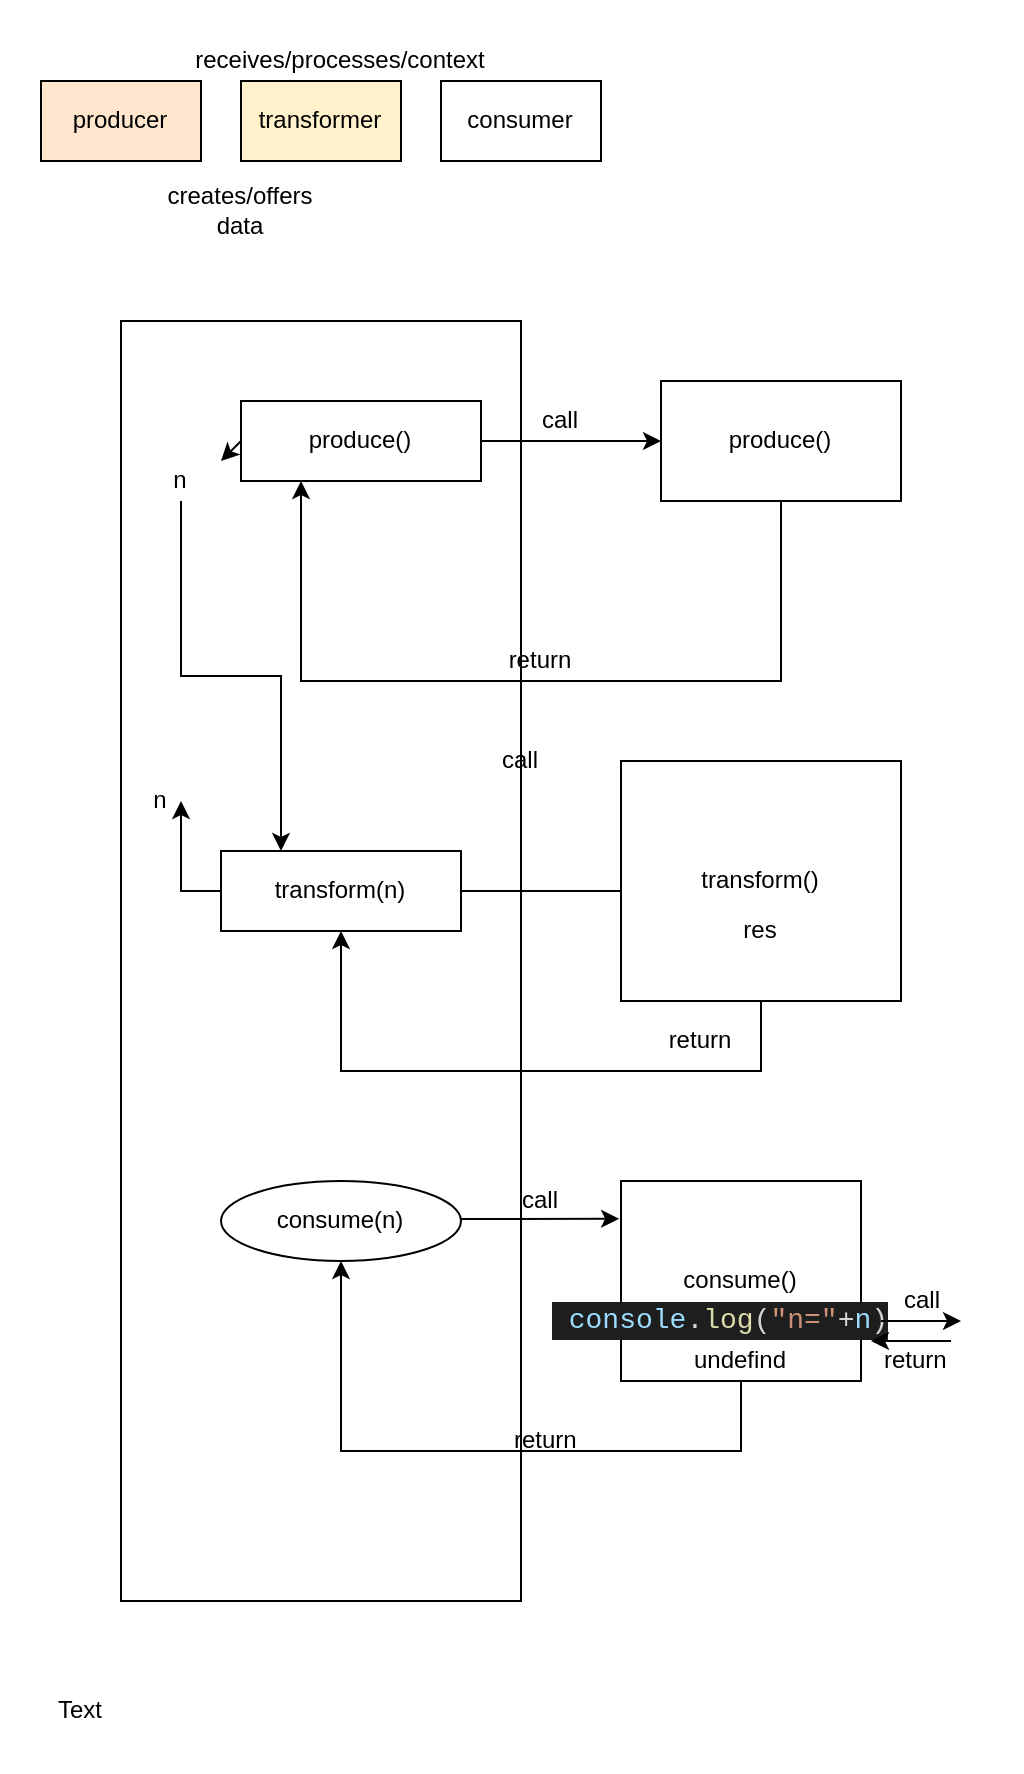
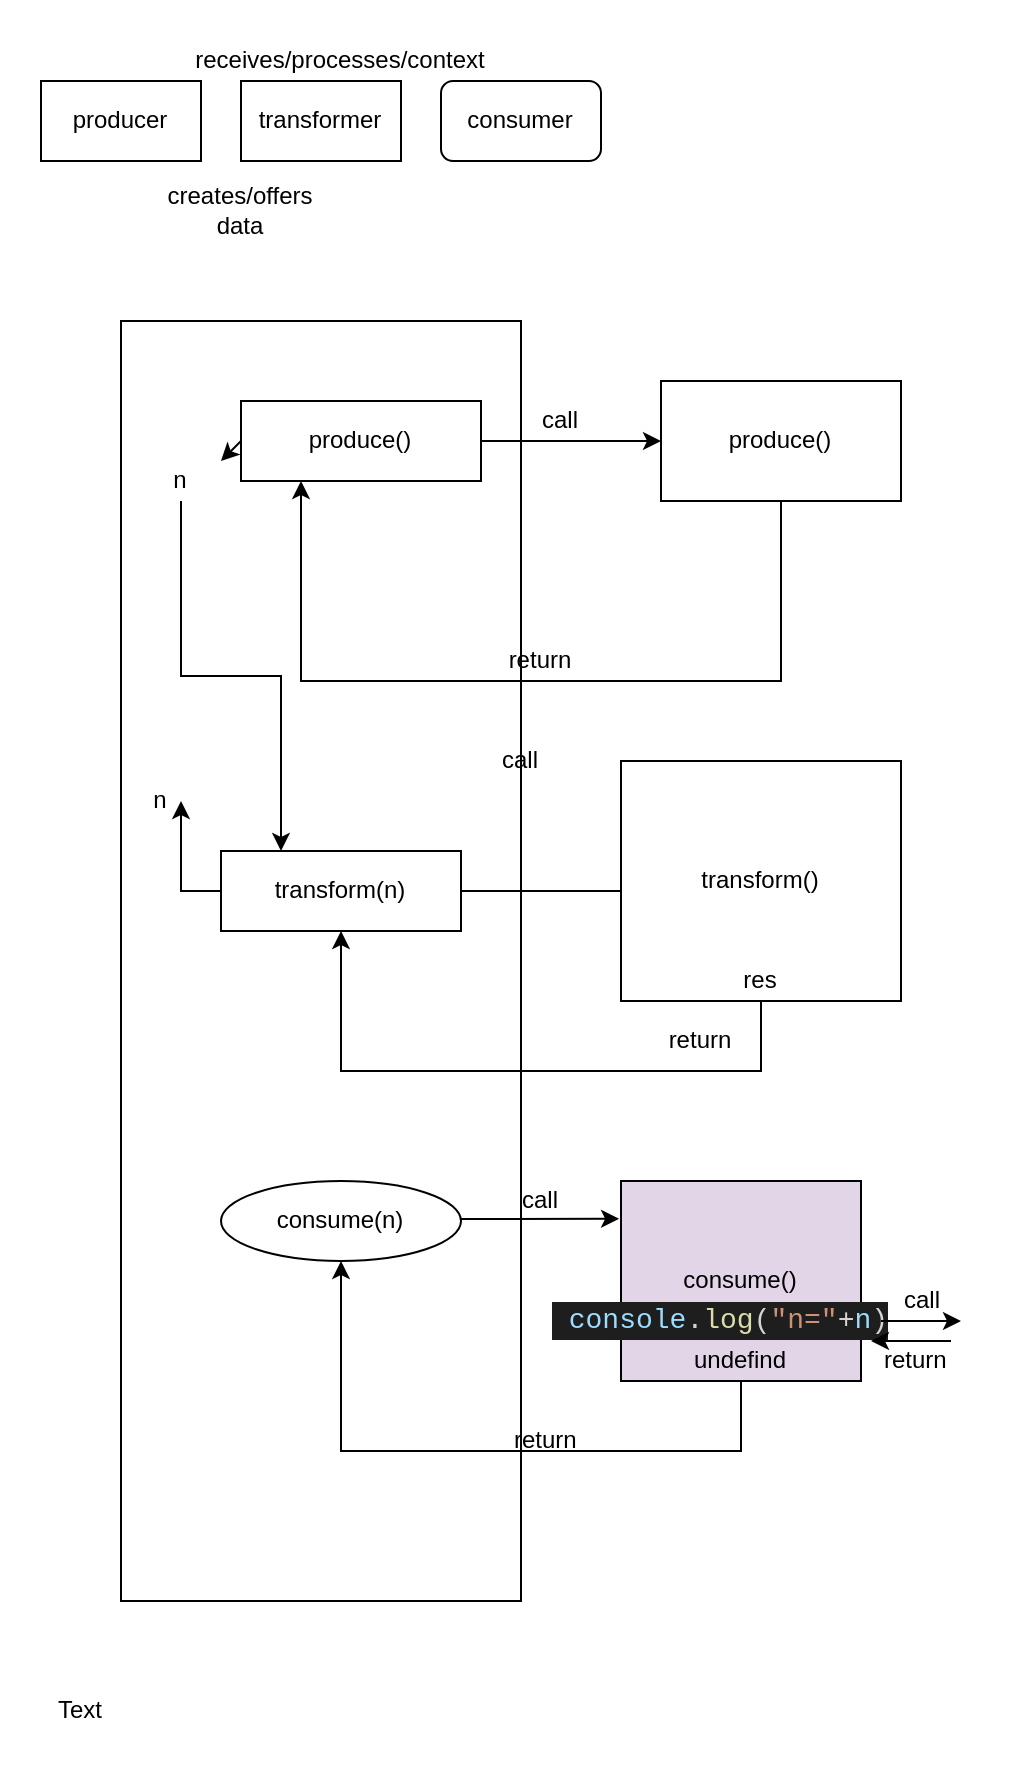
(121, 121) -> (121, 121)
(321, 121) -> (321, 121)
(521, 121) -> (521, 121)
(761, 931) -> (761, 981)
(741, 1281) -> (741, 1281)
